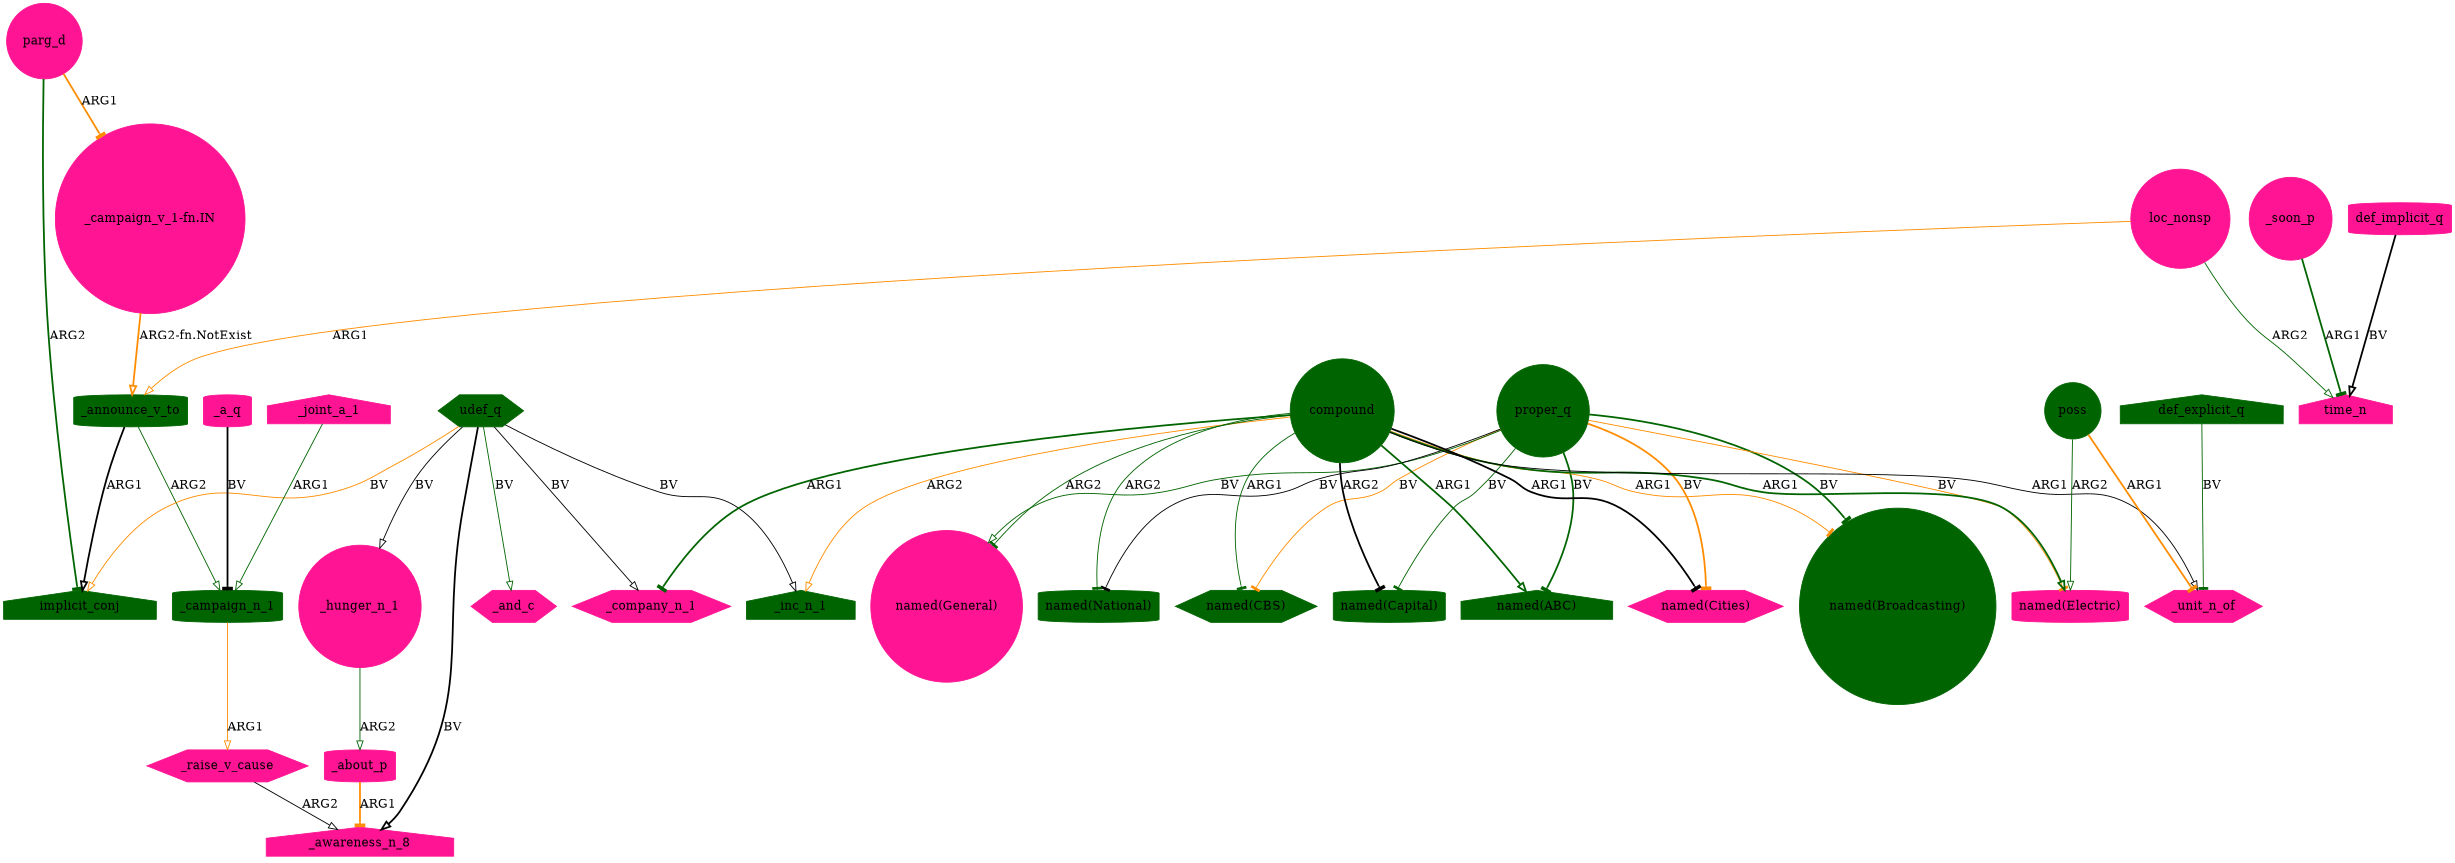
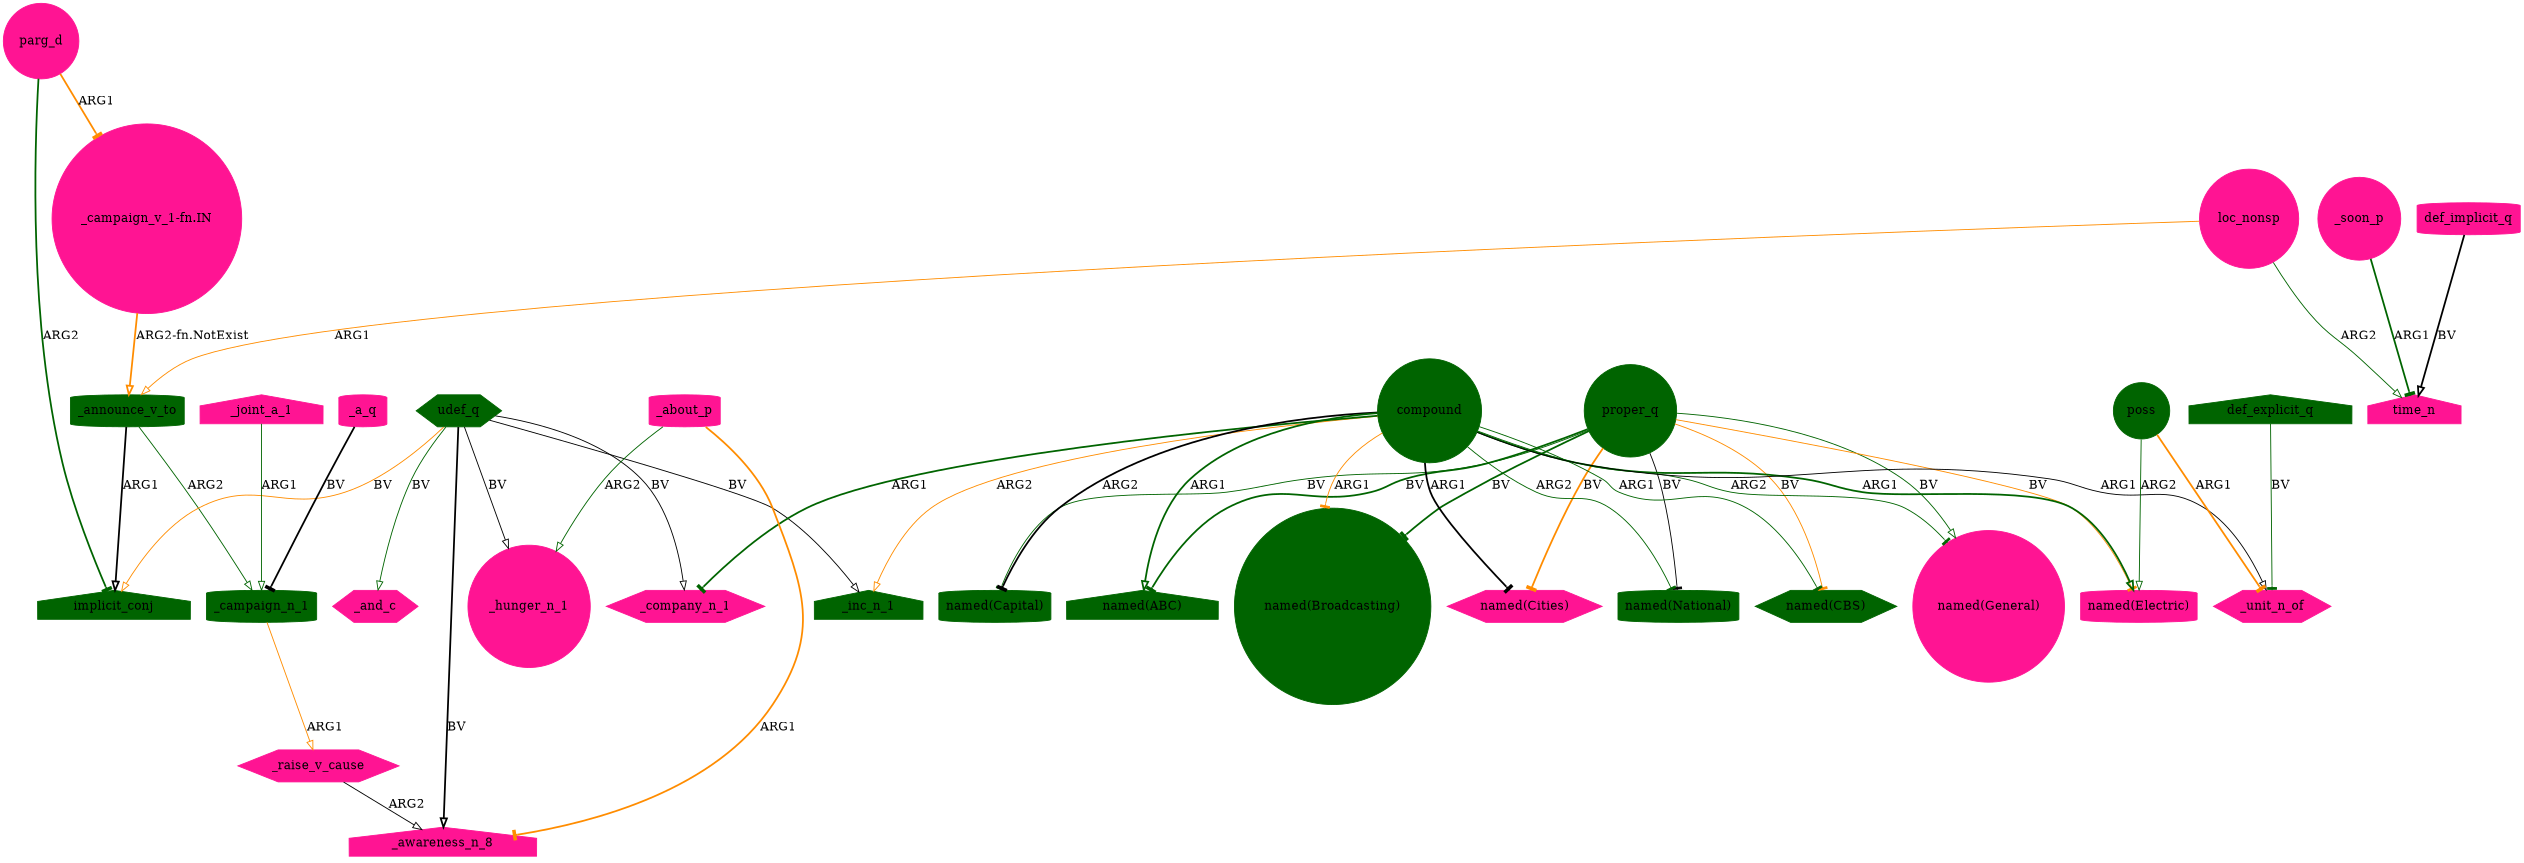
(360, 704) -> (605, 479)
